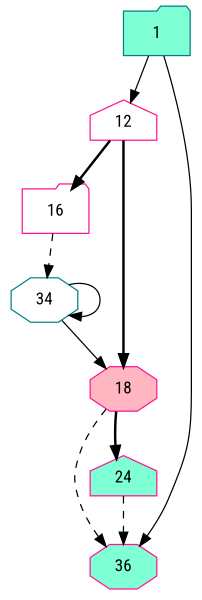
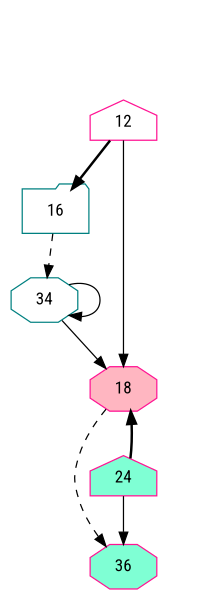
(157, 33) -> none
(56, 211) -> (56, 211)
(123, 247) -> (123, 247)
(115, 429) -> (132, 441)
(123, 514) -> (123, 514)
